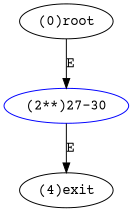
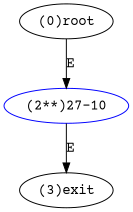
(66, 106) -> (66, 106)
(66, 190) -> (66, 190)
